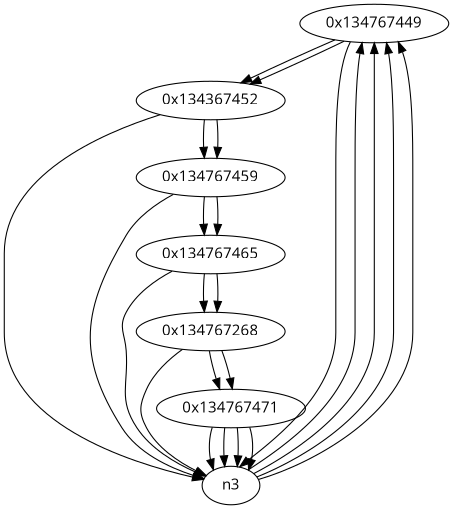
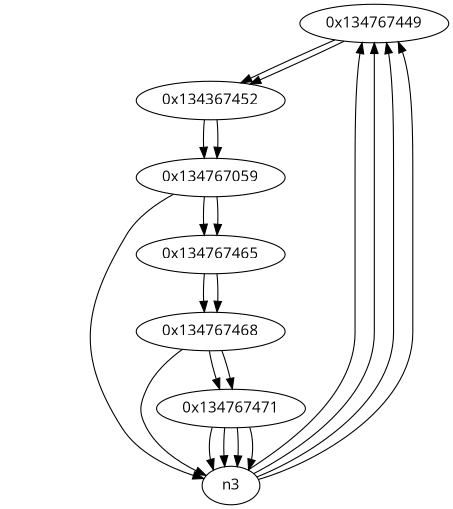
(211, 178) -> (211, 178)
(336, 266) -> none
(4, 309) -> none
(211, 332) -> (211, 332)
(126, 377) -> none
